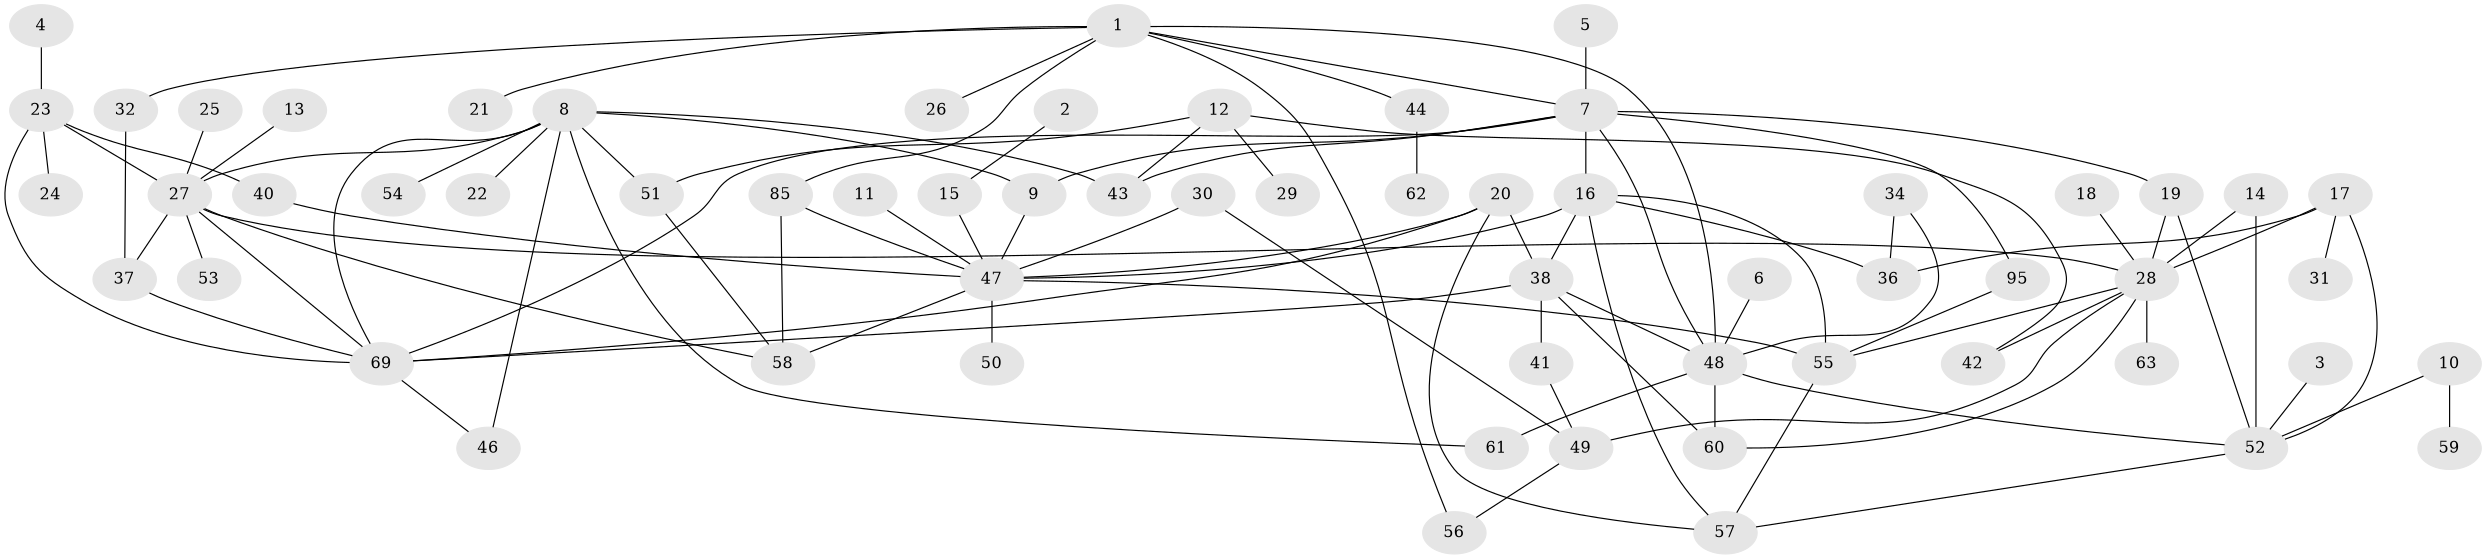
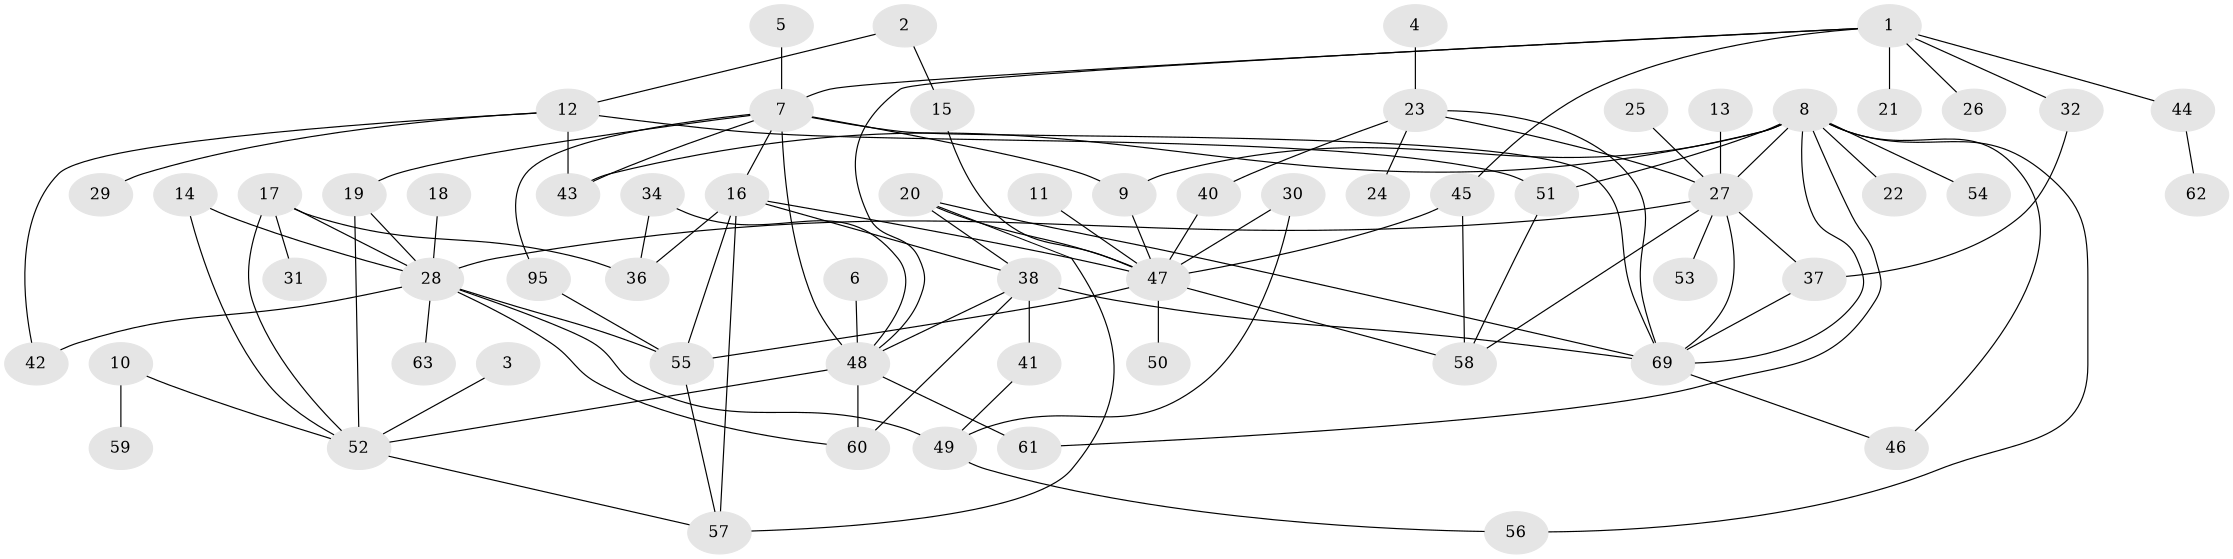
none -> (737, 68)
(781, 195) -> (1462, 195)
(1357, 229) -> (2049, 432)
